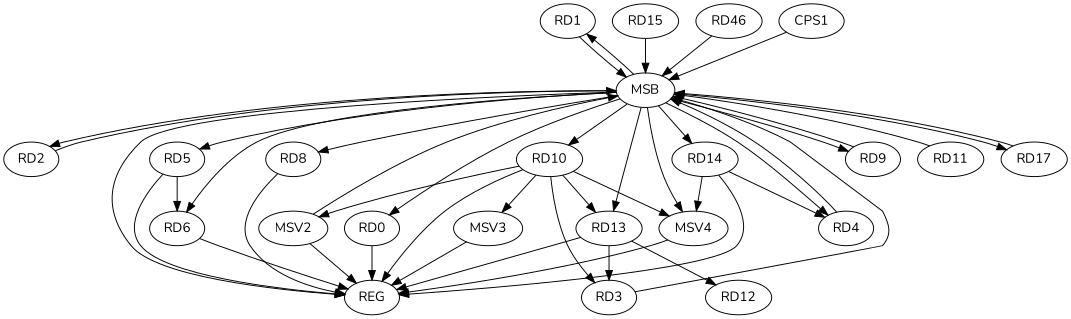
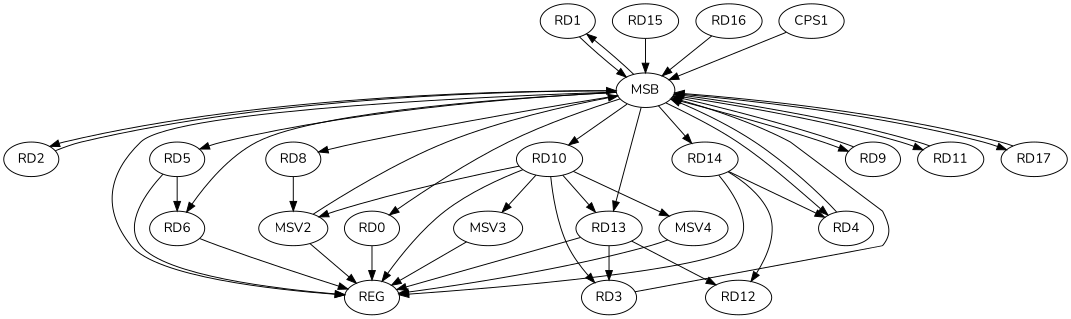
(729, 21) -> (729, 21)
(657, 157) -> (795, 117)
(700, 189) -> (770, 215)
(255, 252) -> (293, 189)
